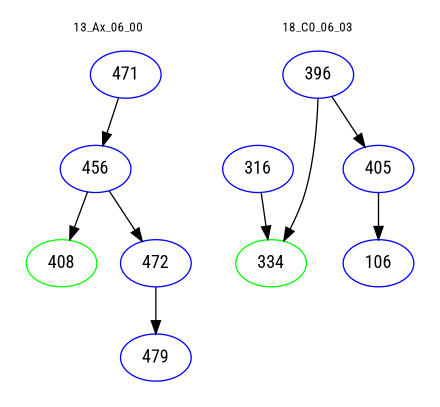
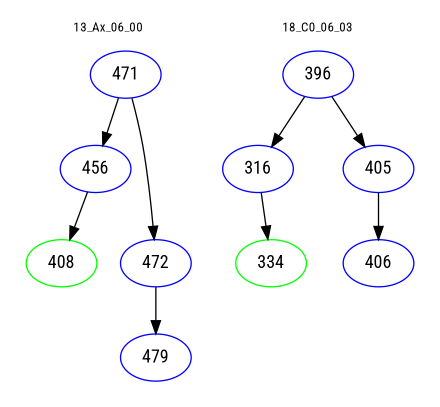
(311, 165) -> (292, 116)
(122, 211) -> (145, 162)
(379, 263) -> (379, 263)
